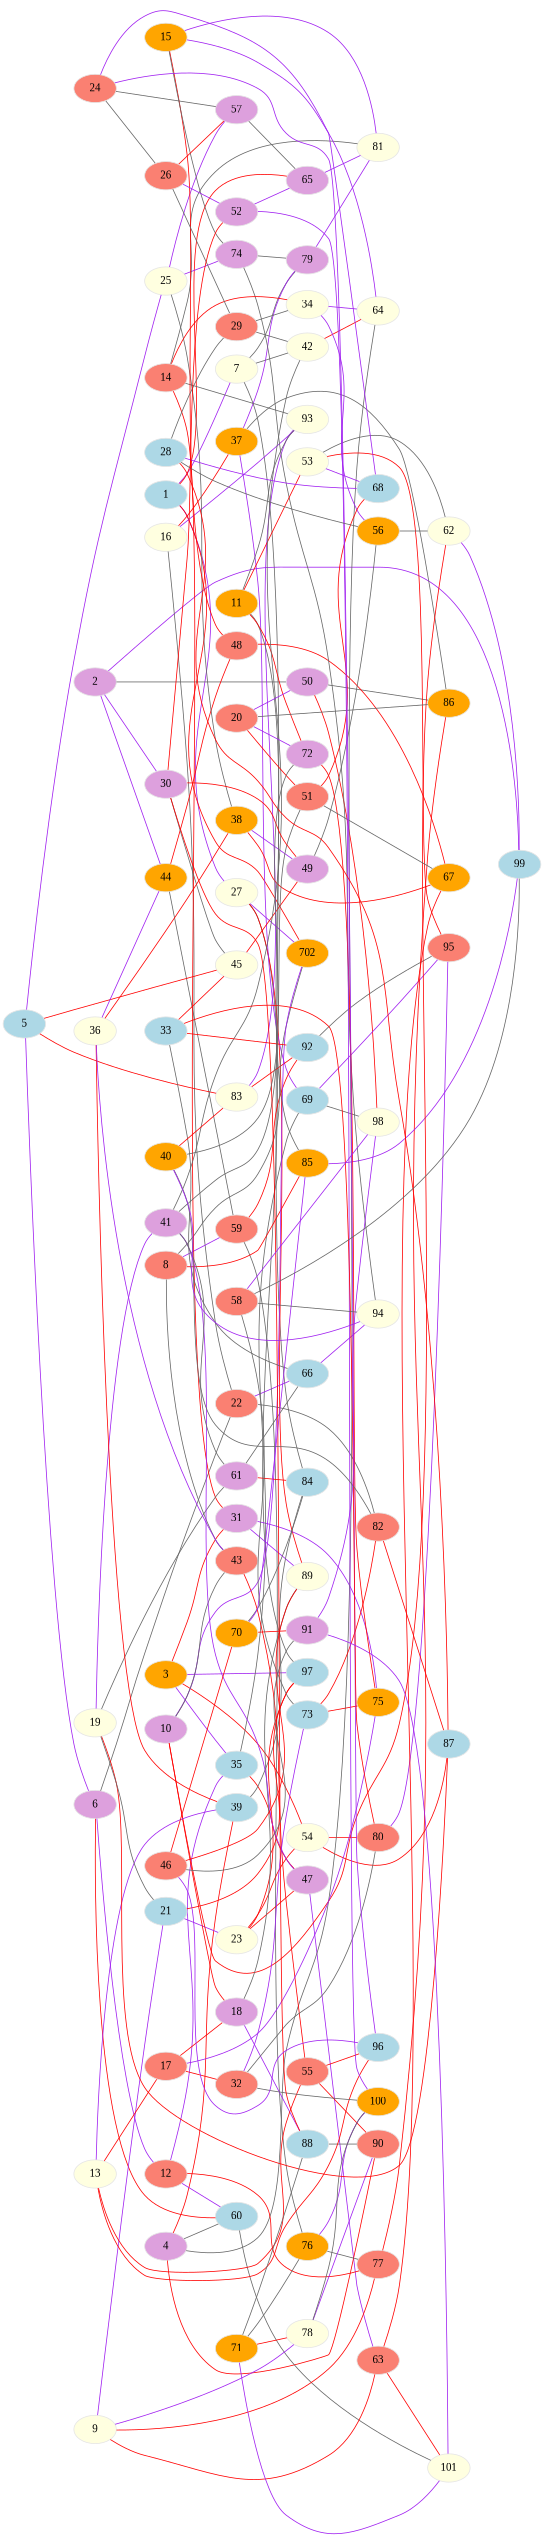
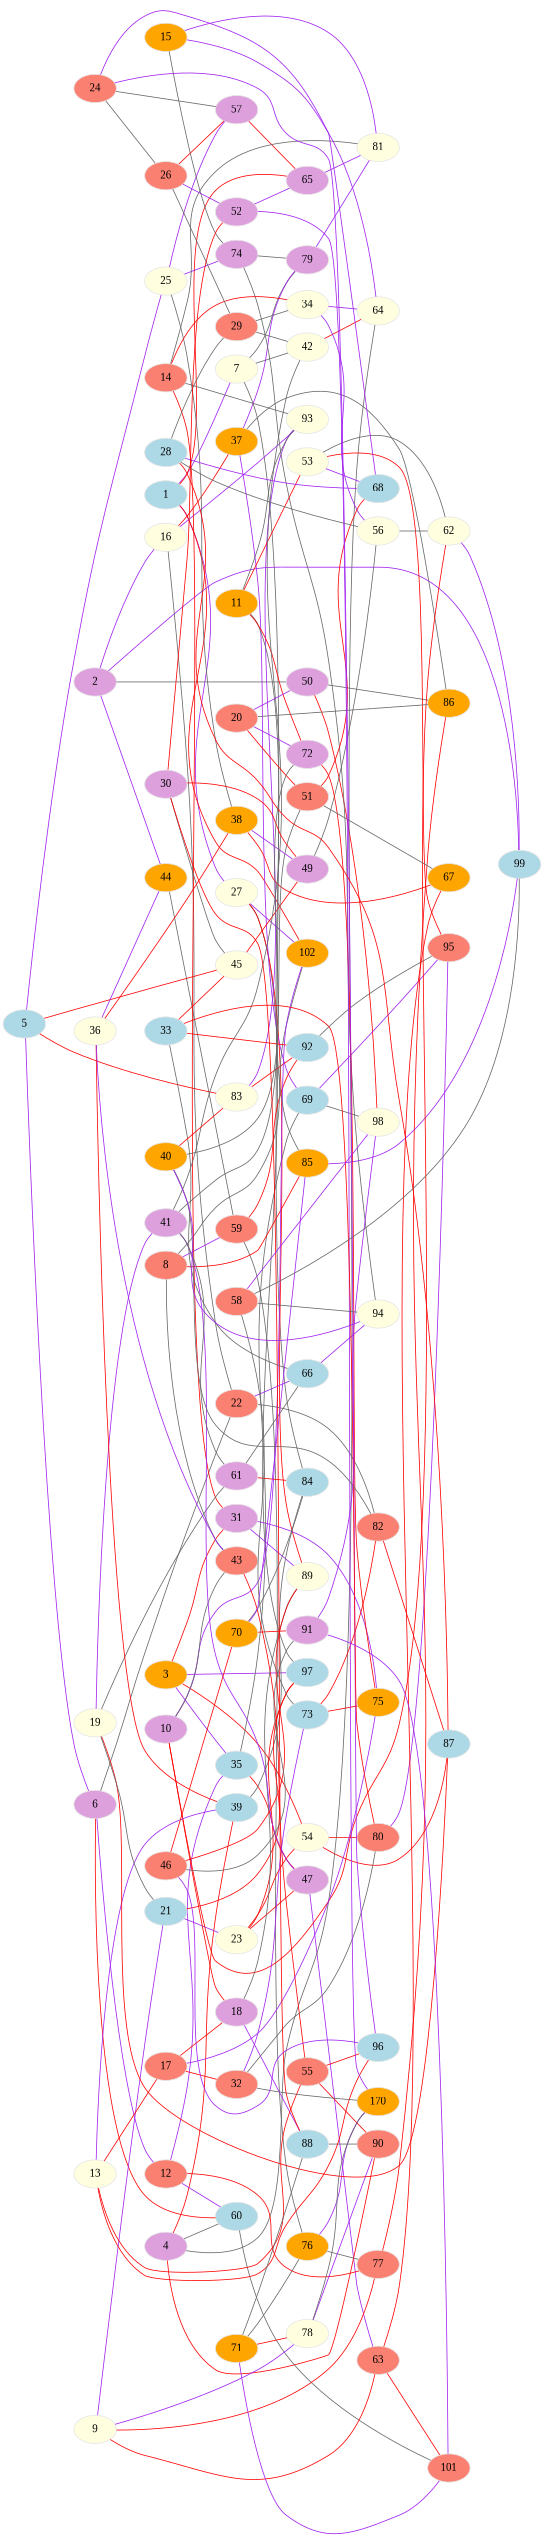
(267, 140) -> (267, 140)
(378, 531) -> (378, 531)
(237, 646) -> none
(130, 733) -> (123, 607)
(307, 953) -> (307, 953)
(378, 2102) -> (378, 2102)
(449, 2468) -> (449, 2468)
